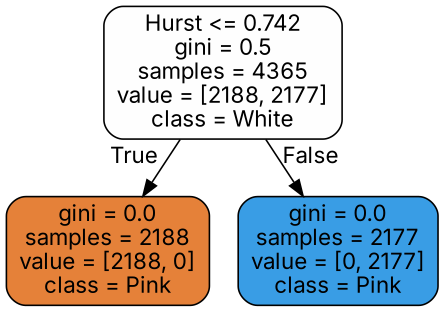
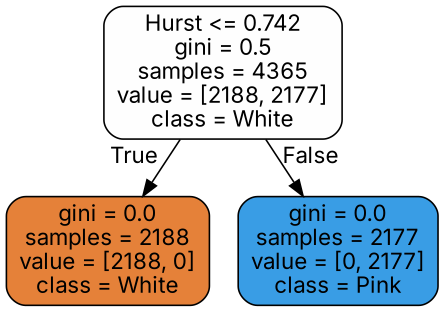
(108, 251) -> (108, 251)
